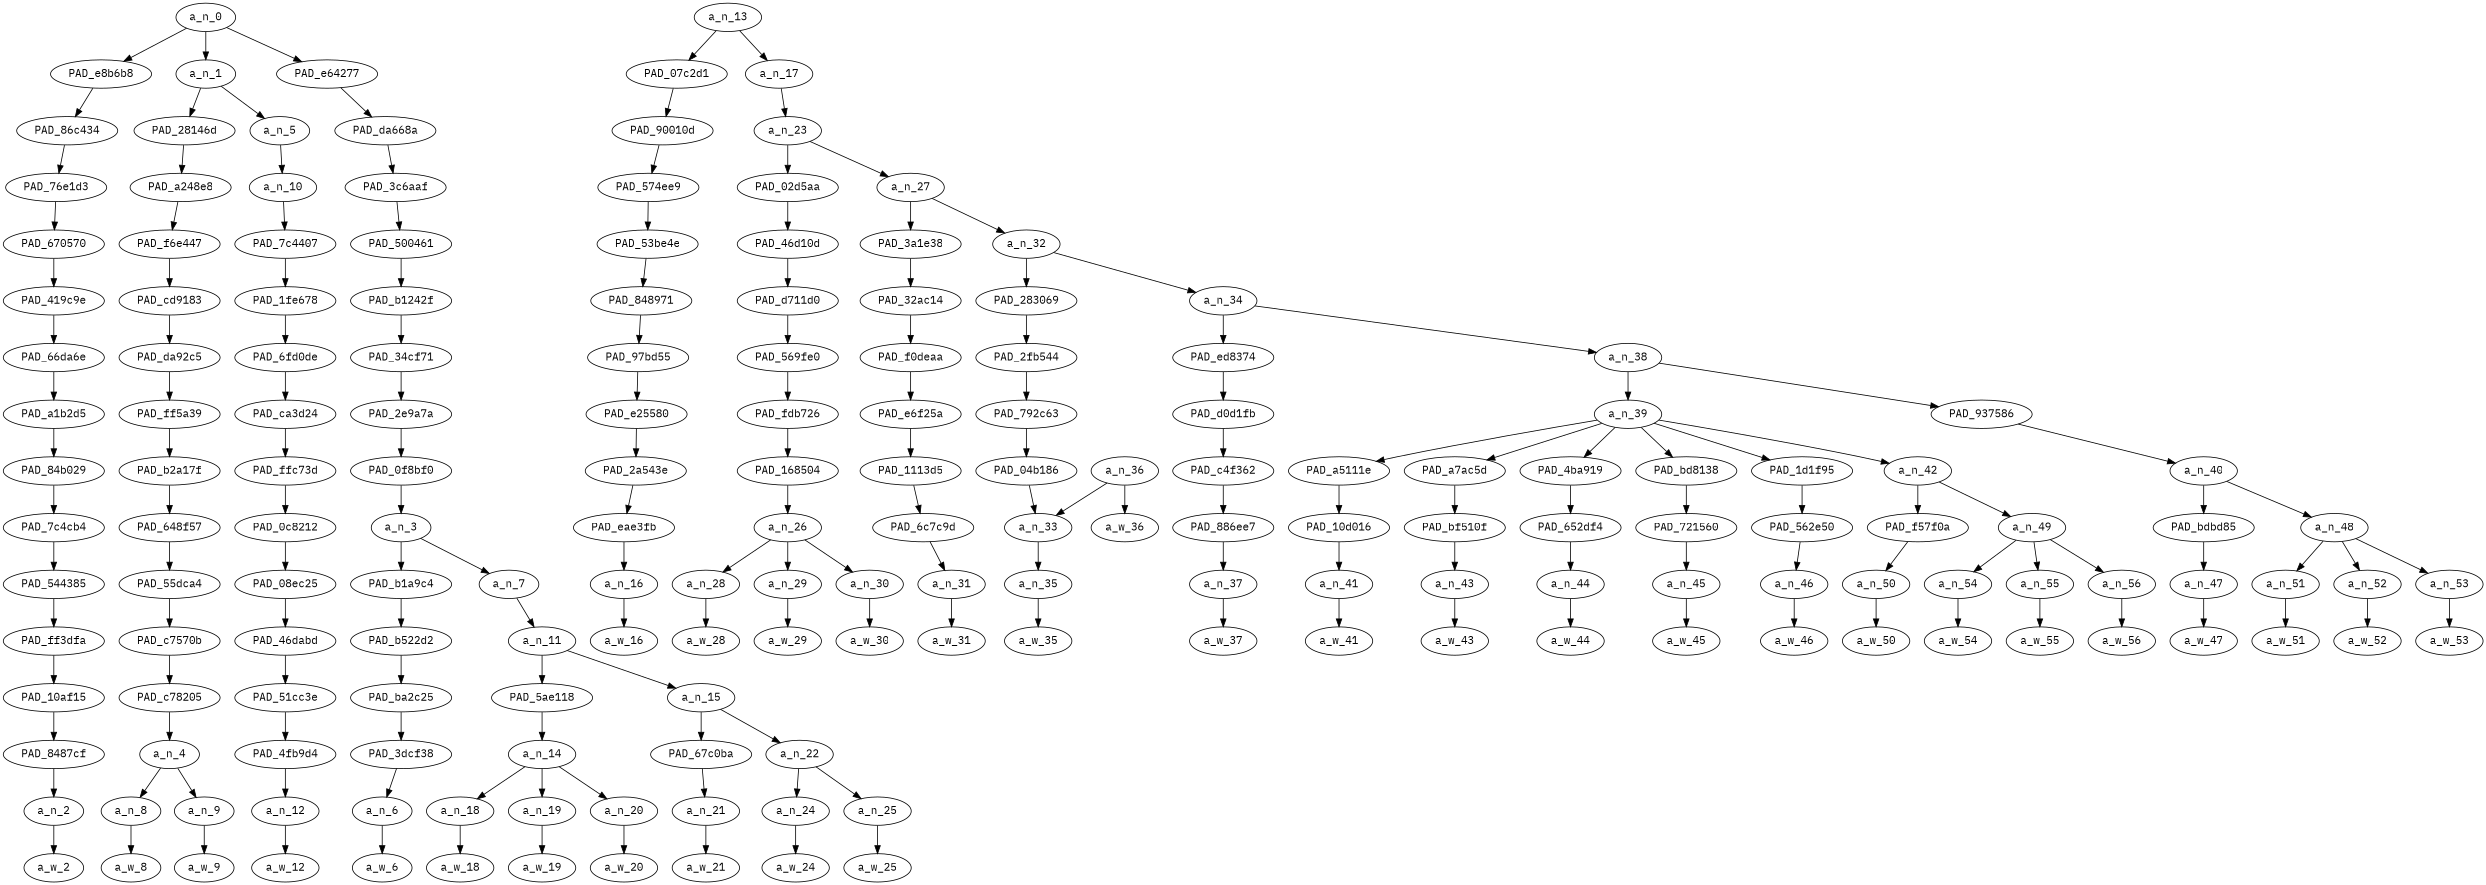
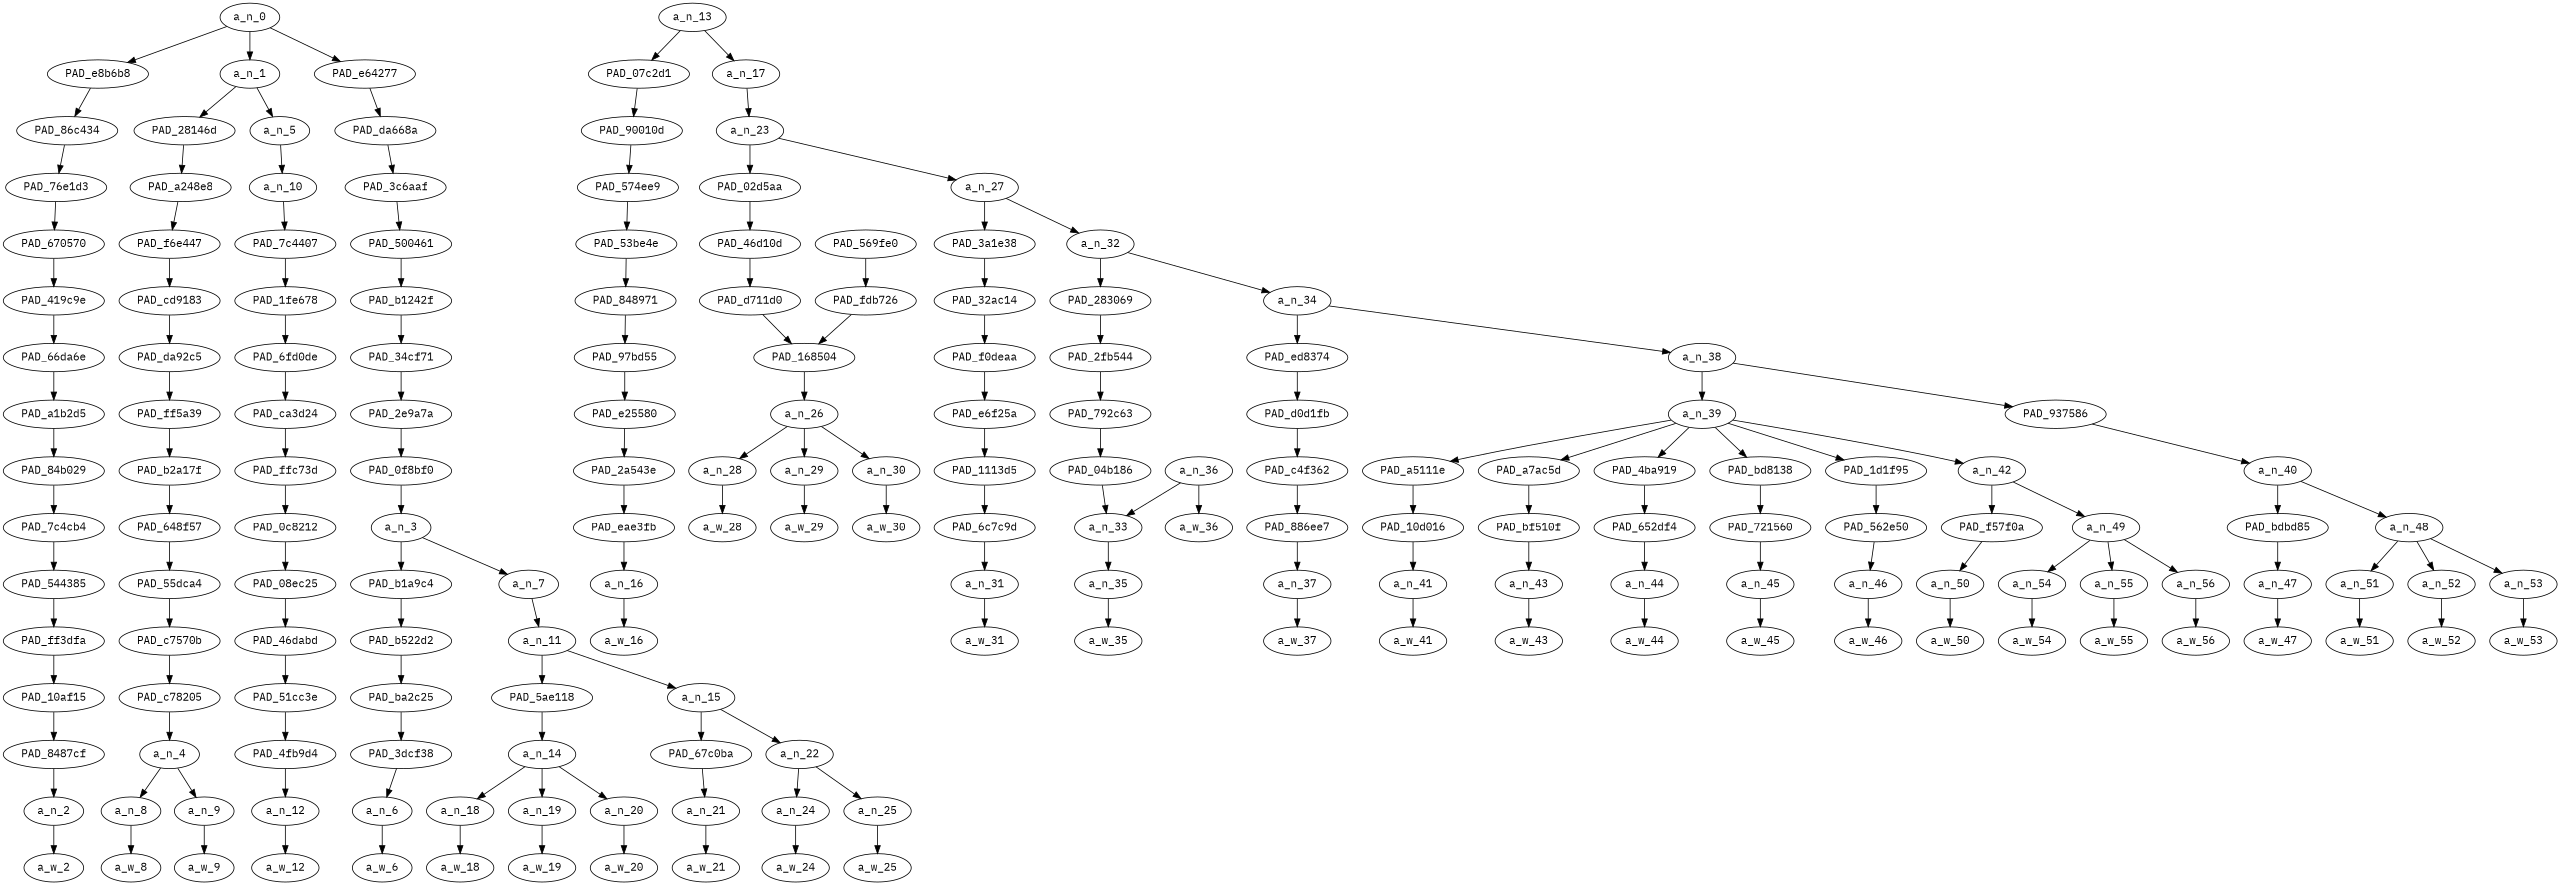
(788, 325) -> (774, 326)
